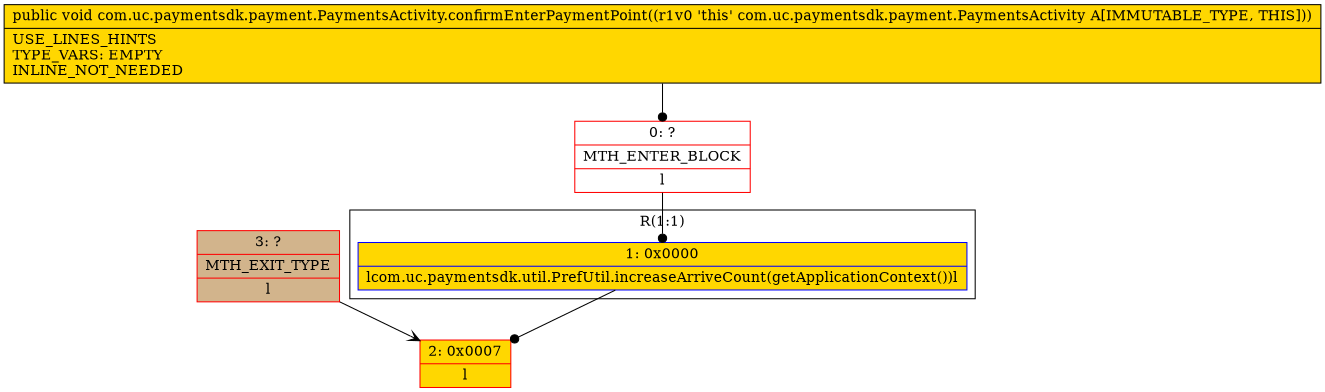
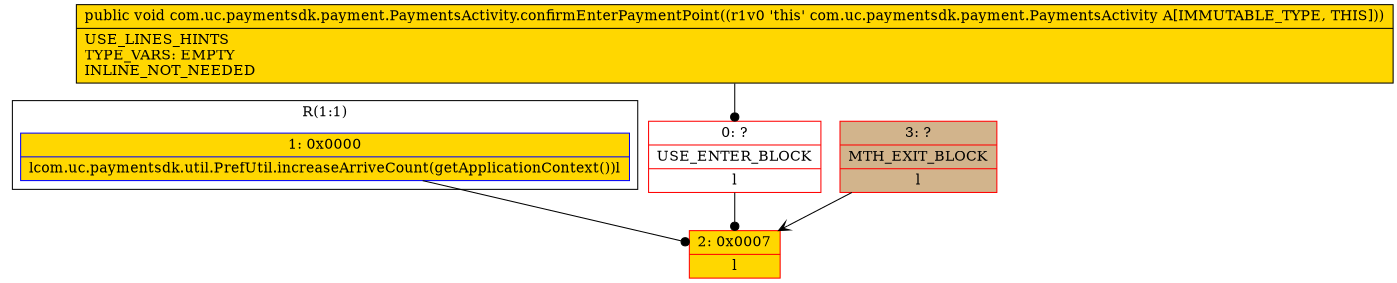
(663, 156) -> (735, 156)
(663, 216) -> (735, 207)
(268, 266) -> (918, 156)
